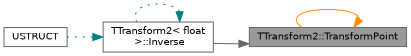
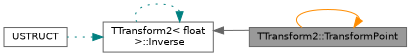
(226, 44) -> (236, 30)
